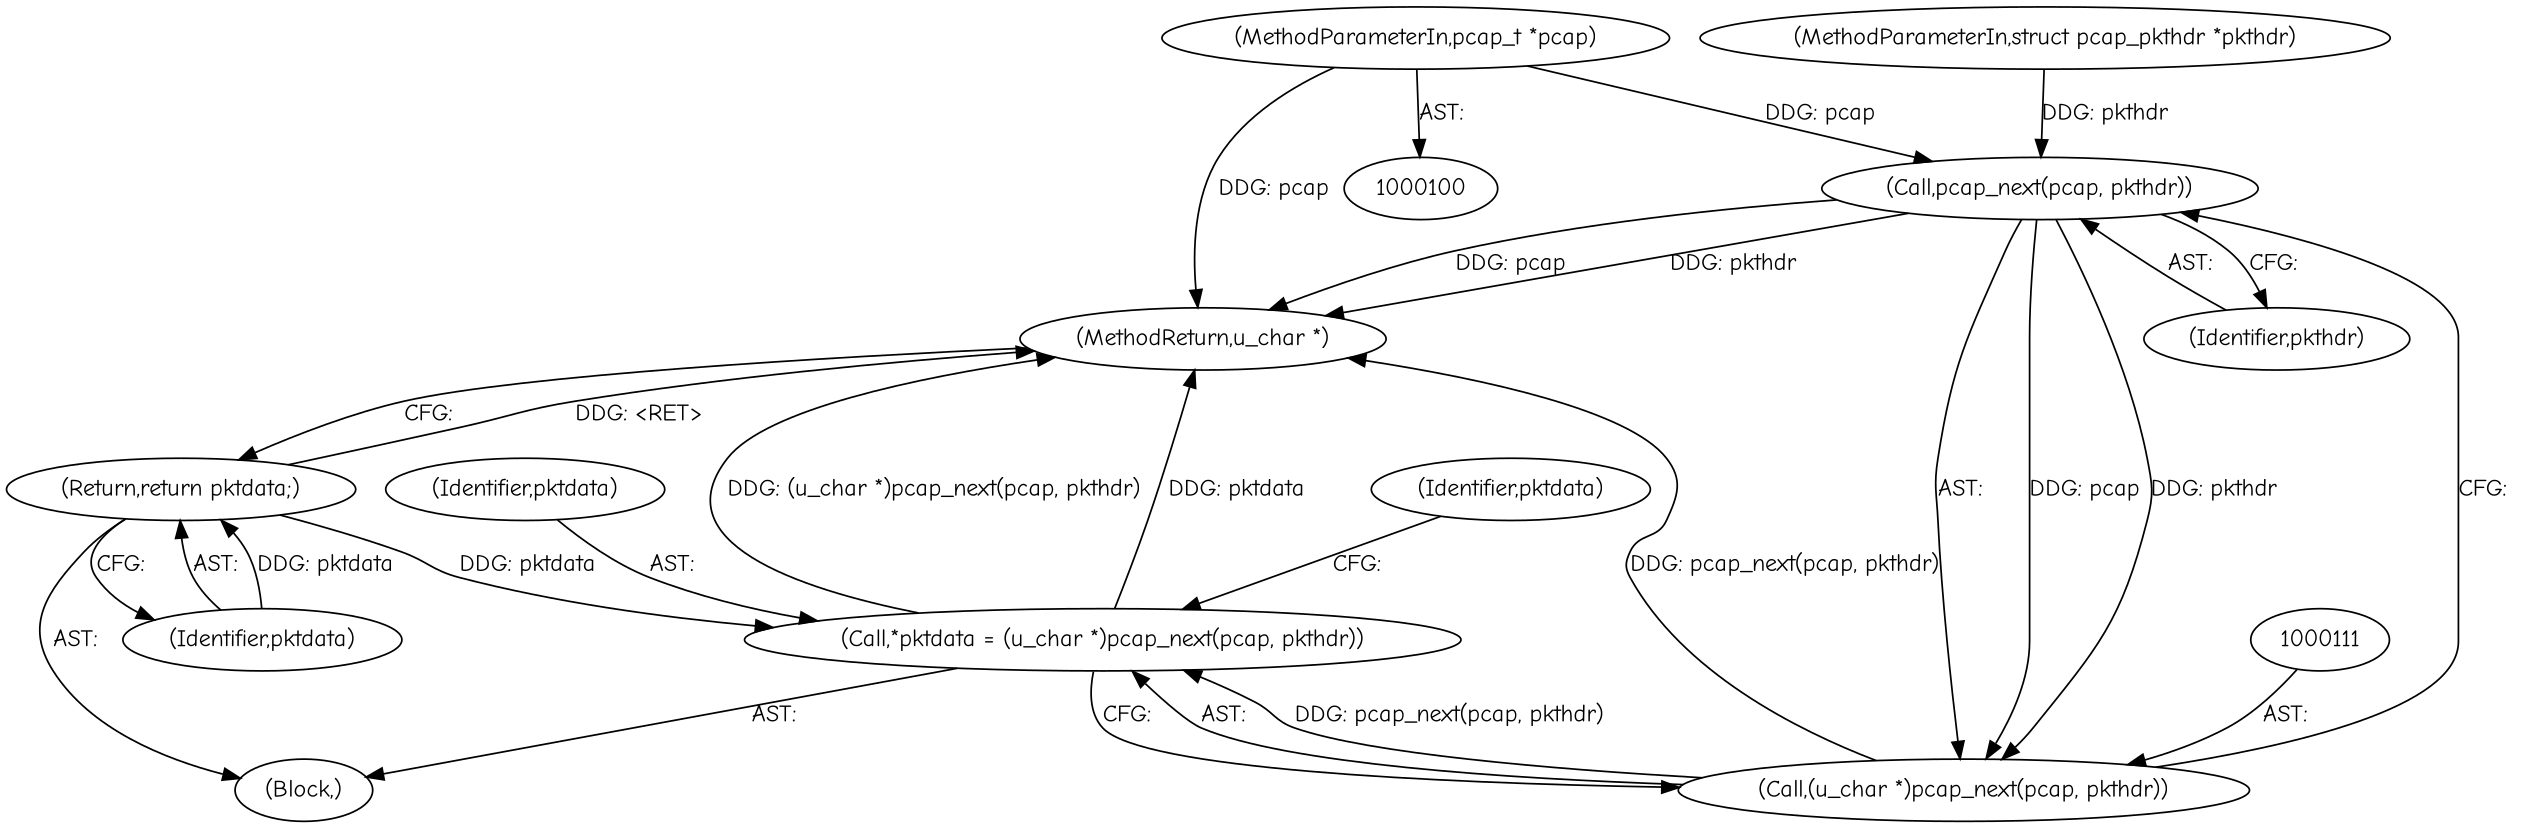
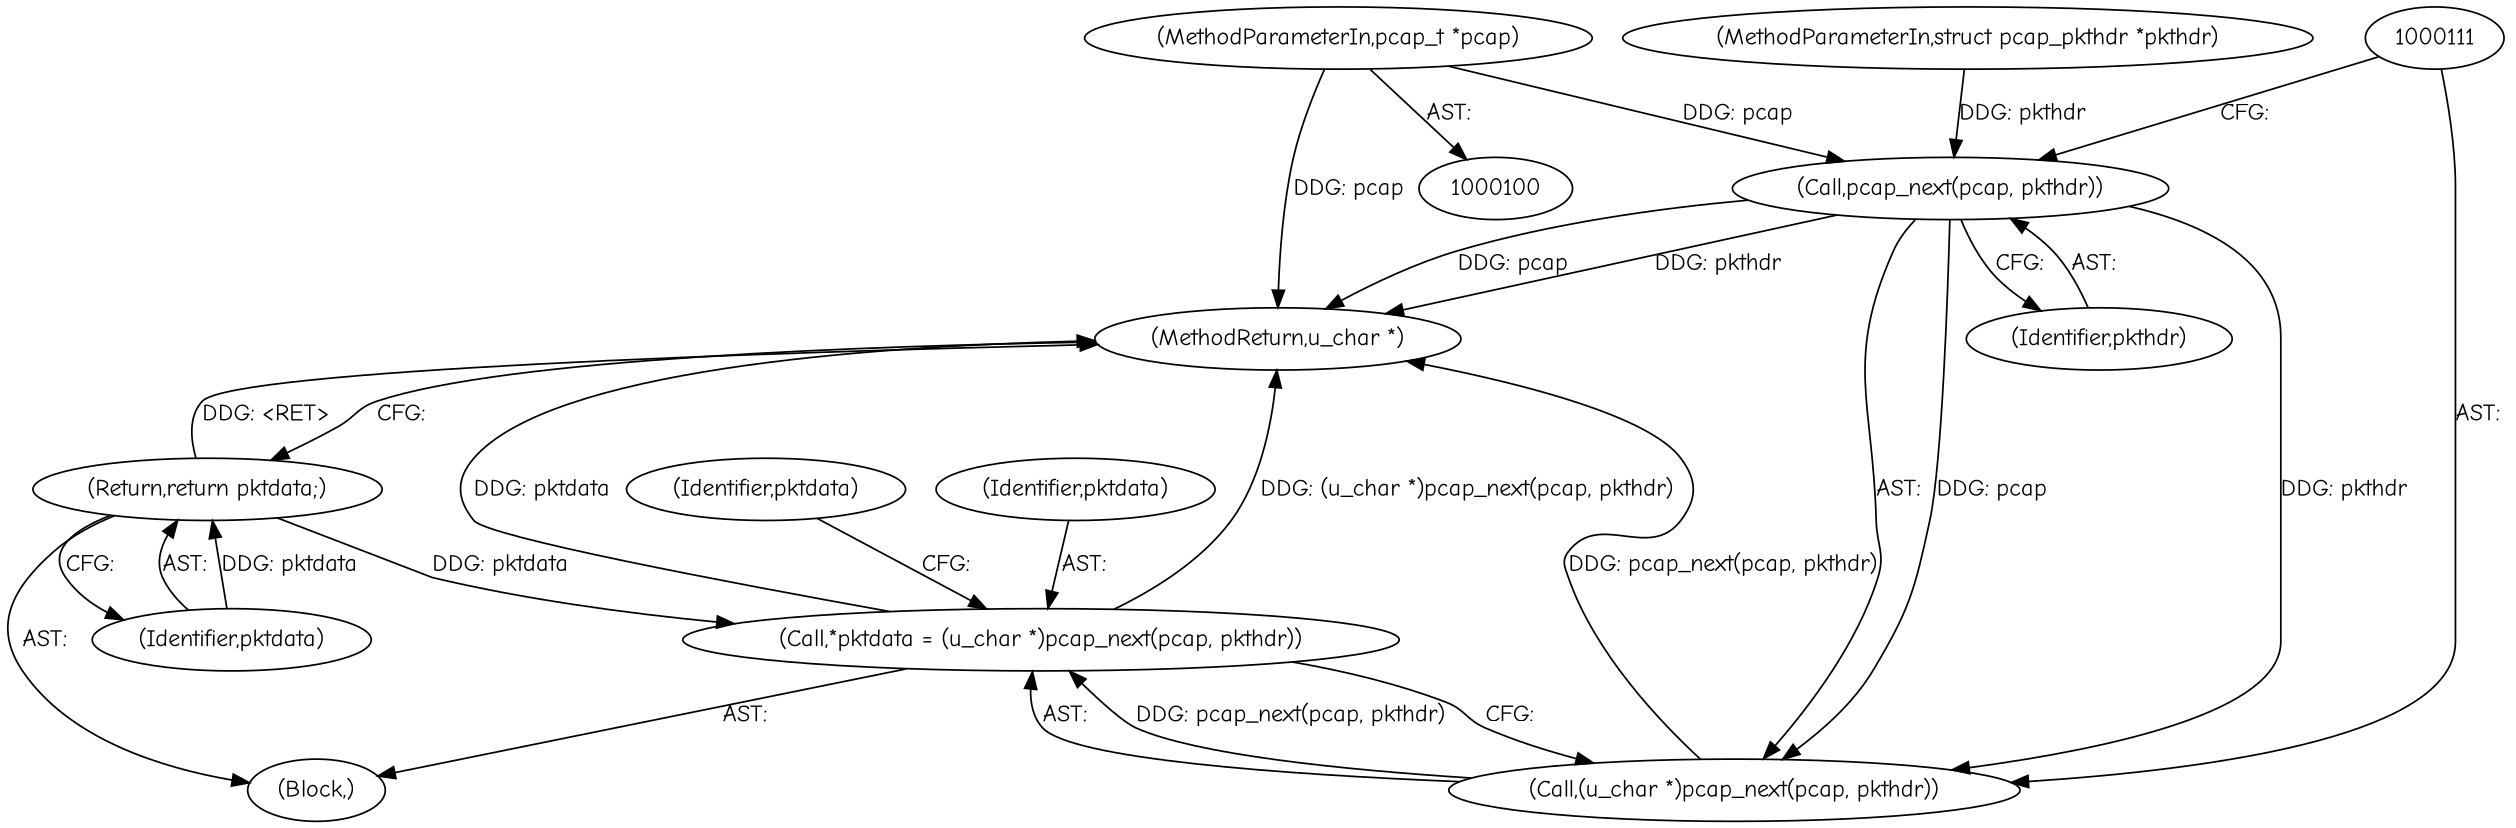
(2458, 511) -> (2217, 106)
